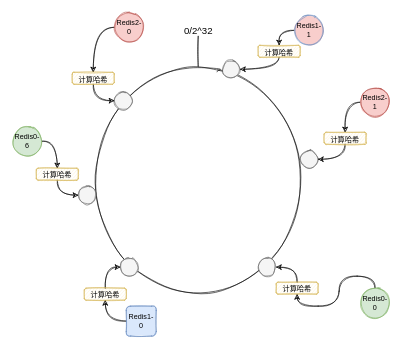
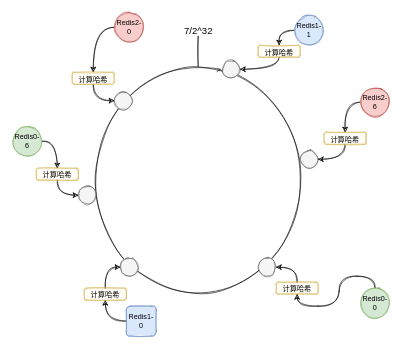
(199, 30) -> (199, 30)
(309, 30) -> (309, 30)
(375, 102) -> (375, 102)
